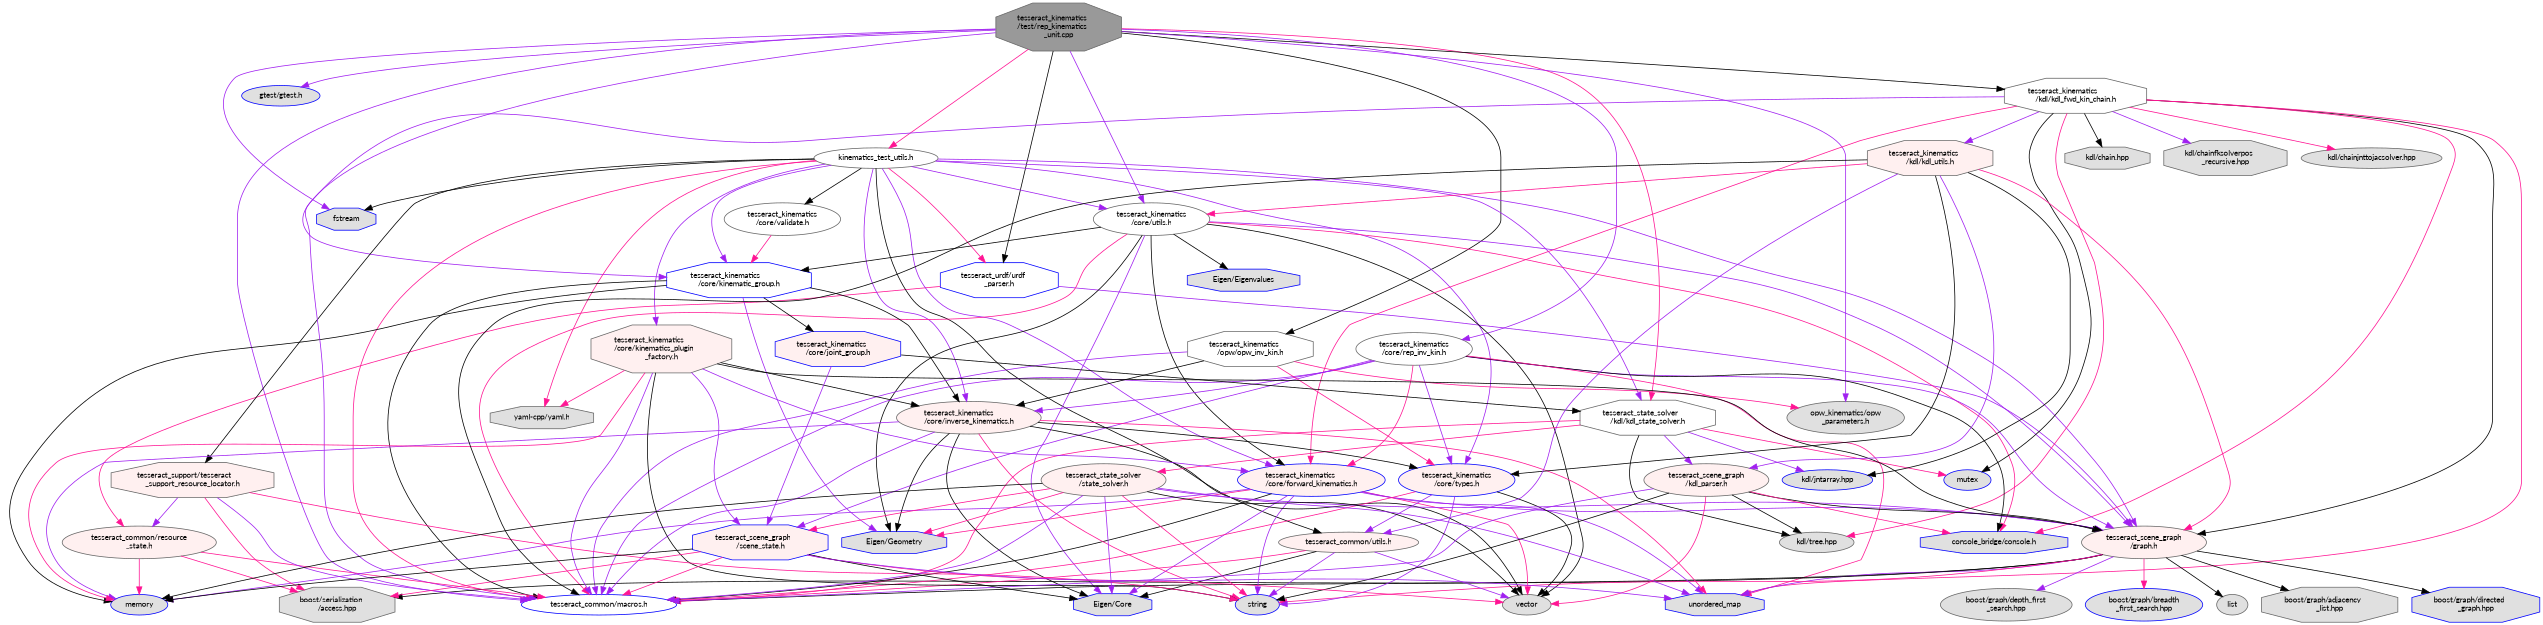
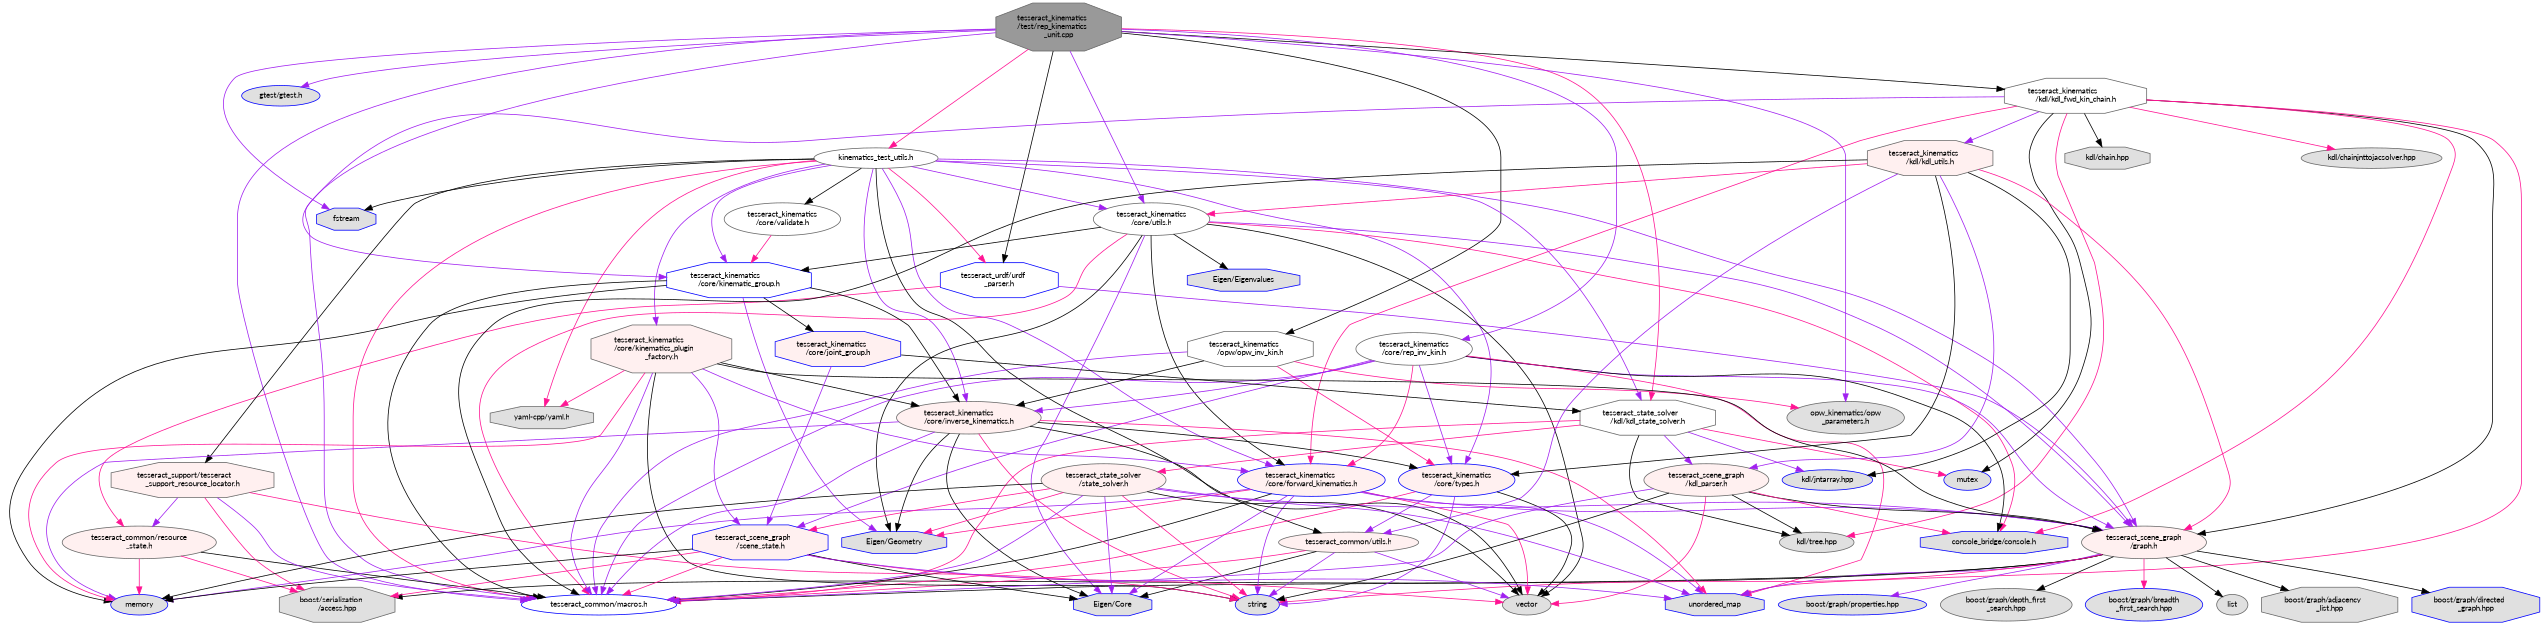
(2225, 158) -> none
(2089, 567) -> (2089, 567)
(336, 571) -> (336, 571)
none -> (1852, 605)
